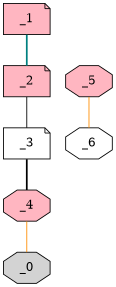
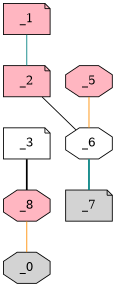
(27, 50) -> (27, 50)
(27, 112) -> (59, 113)
(27, 206) -> (27, 206)
none -> (89, 206)
